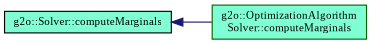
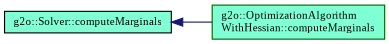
(289, 22) -> (298, 22)
